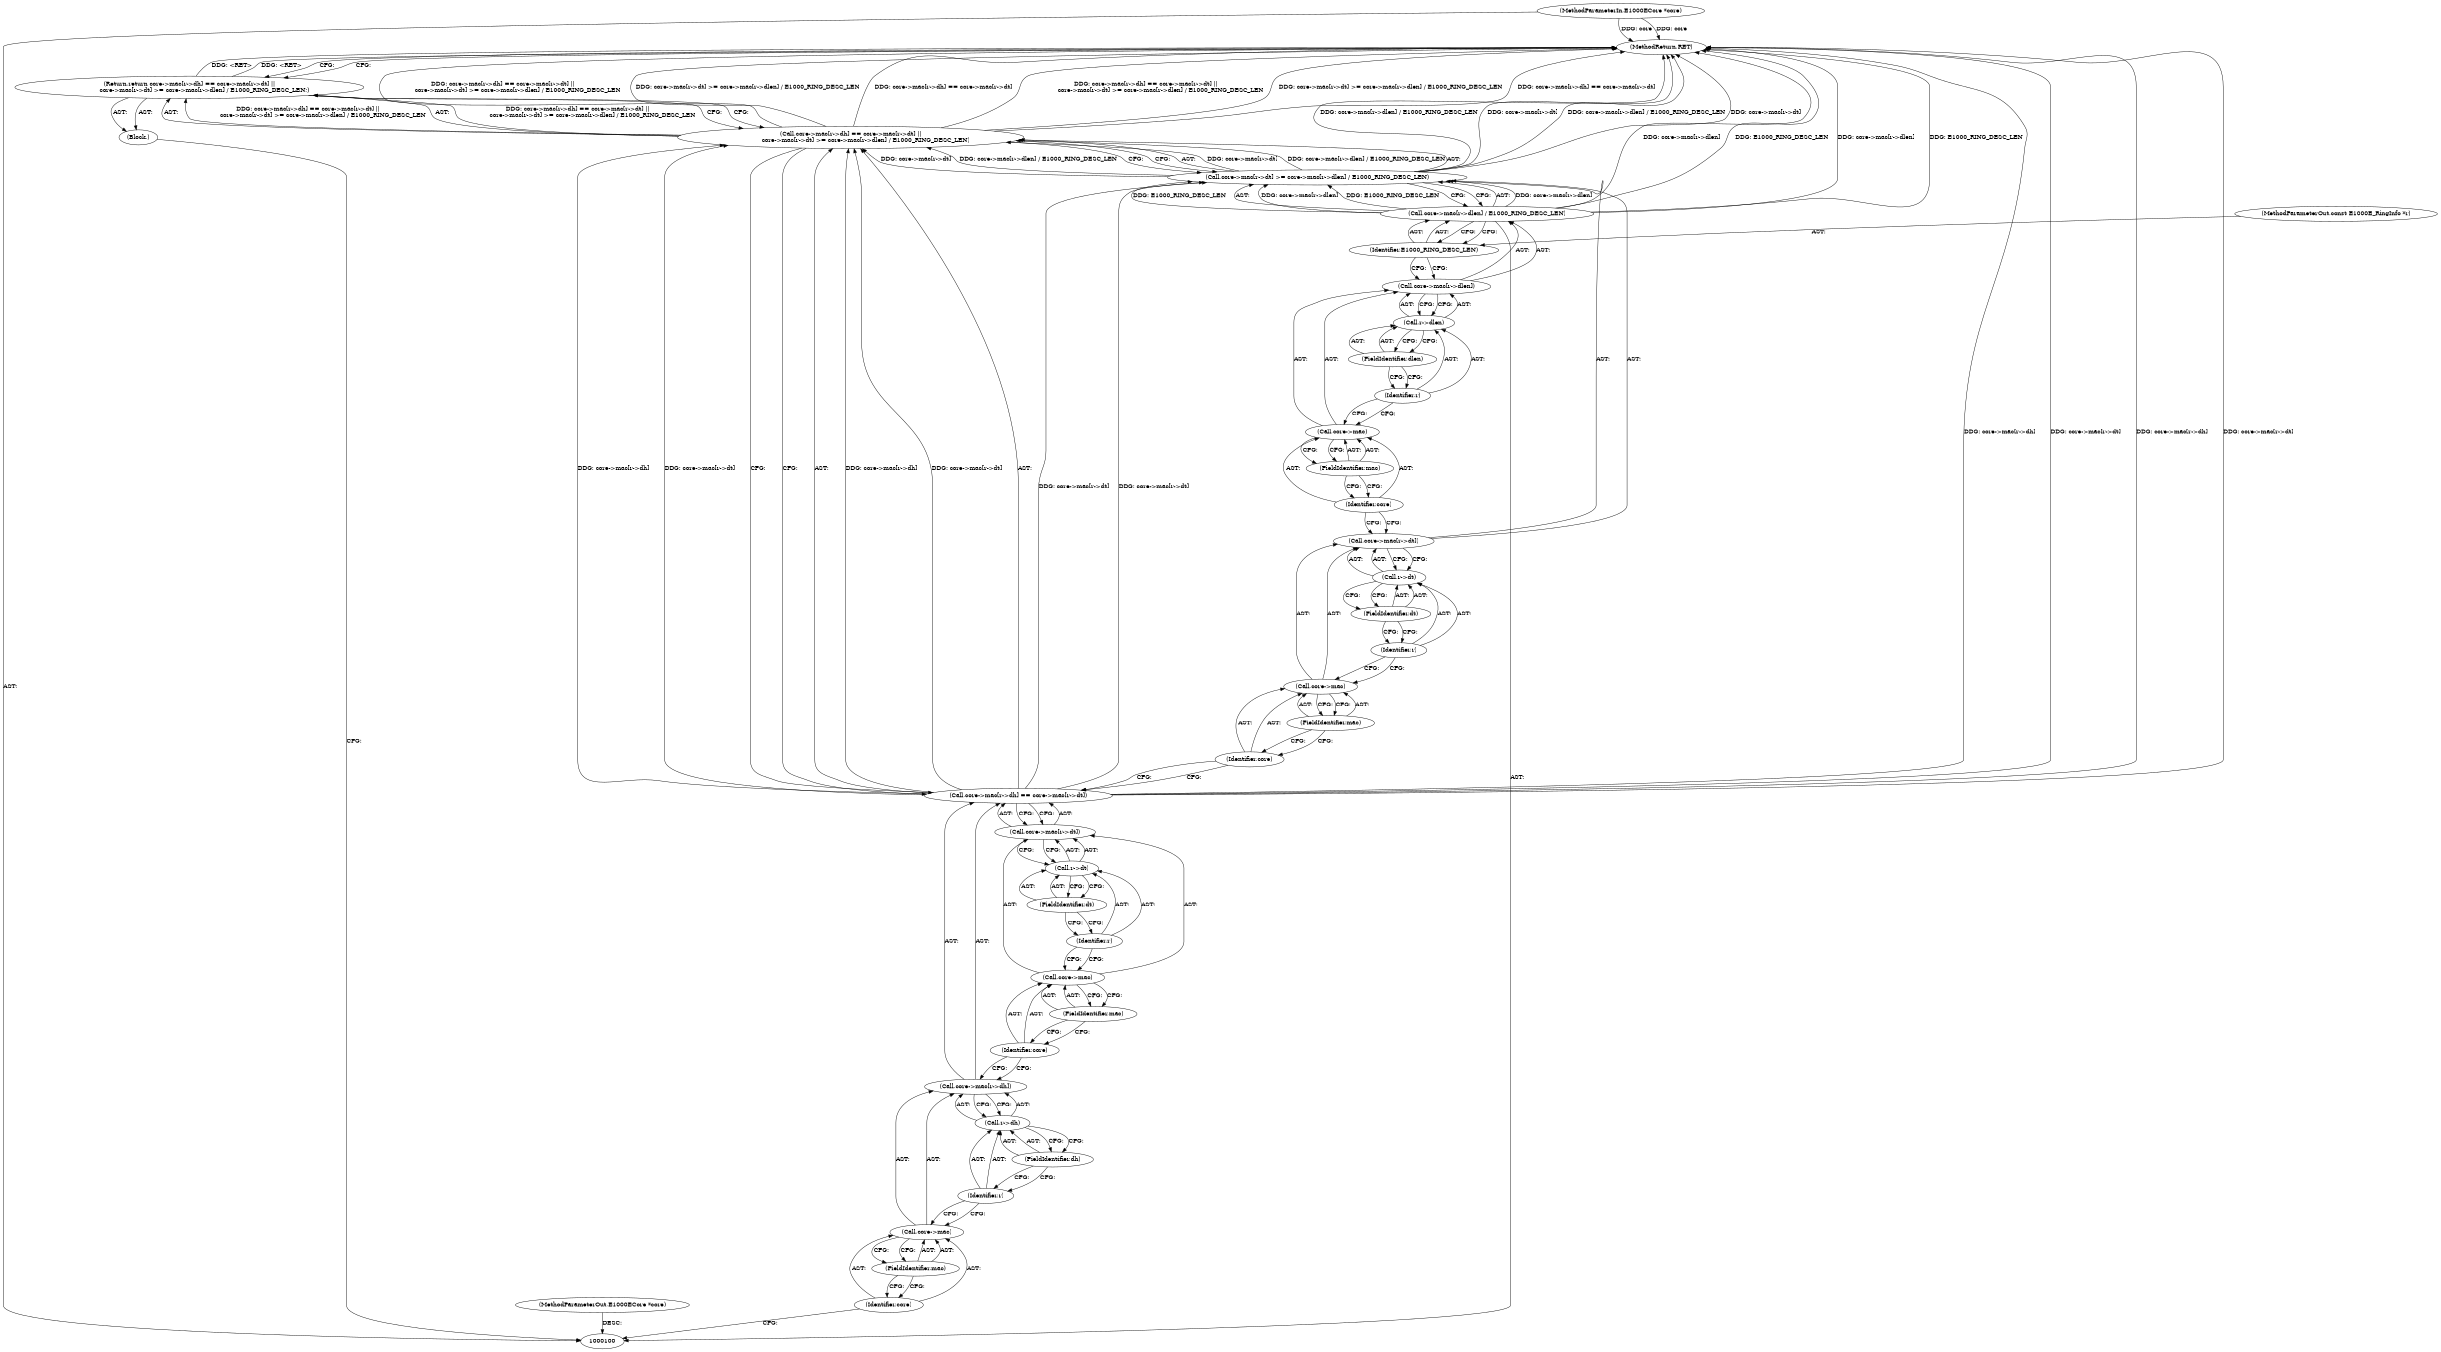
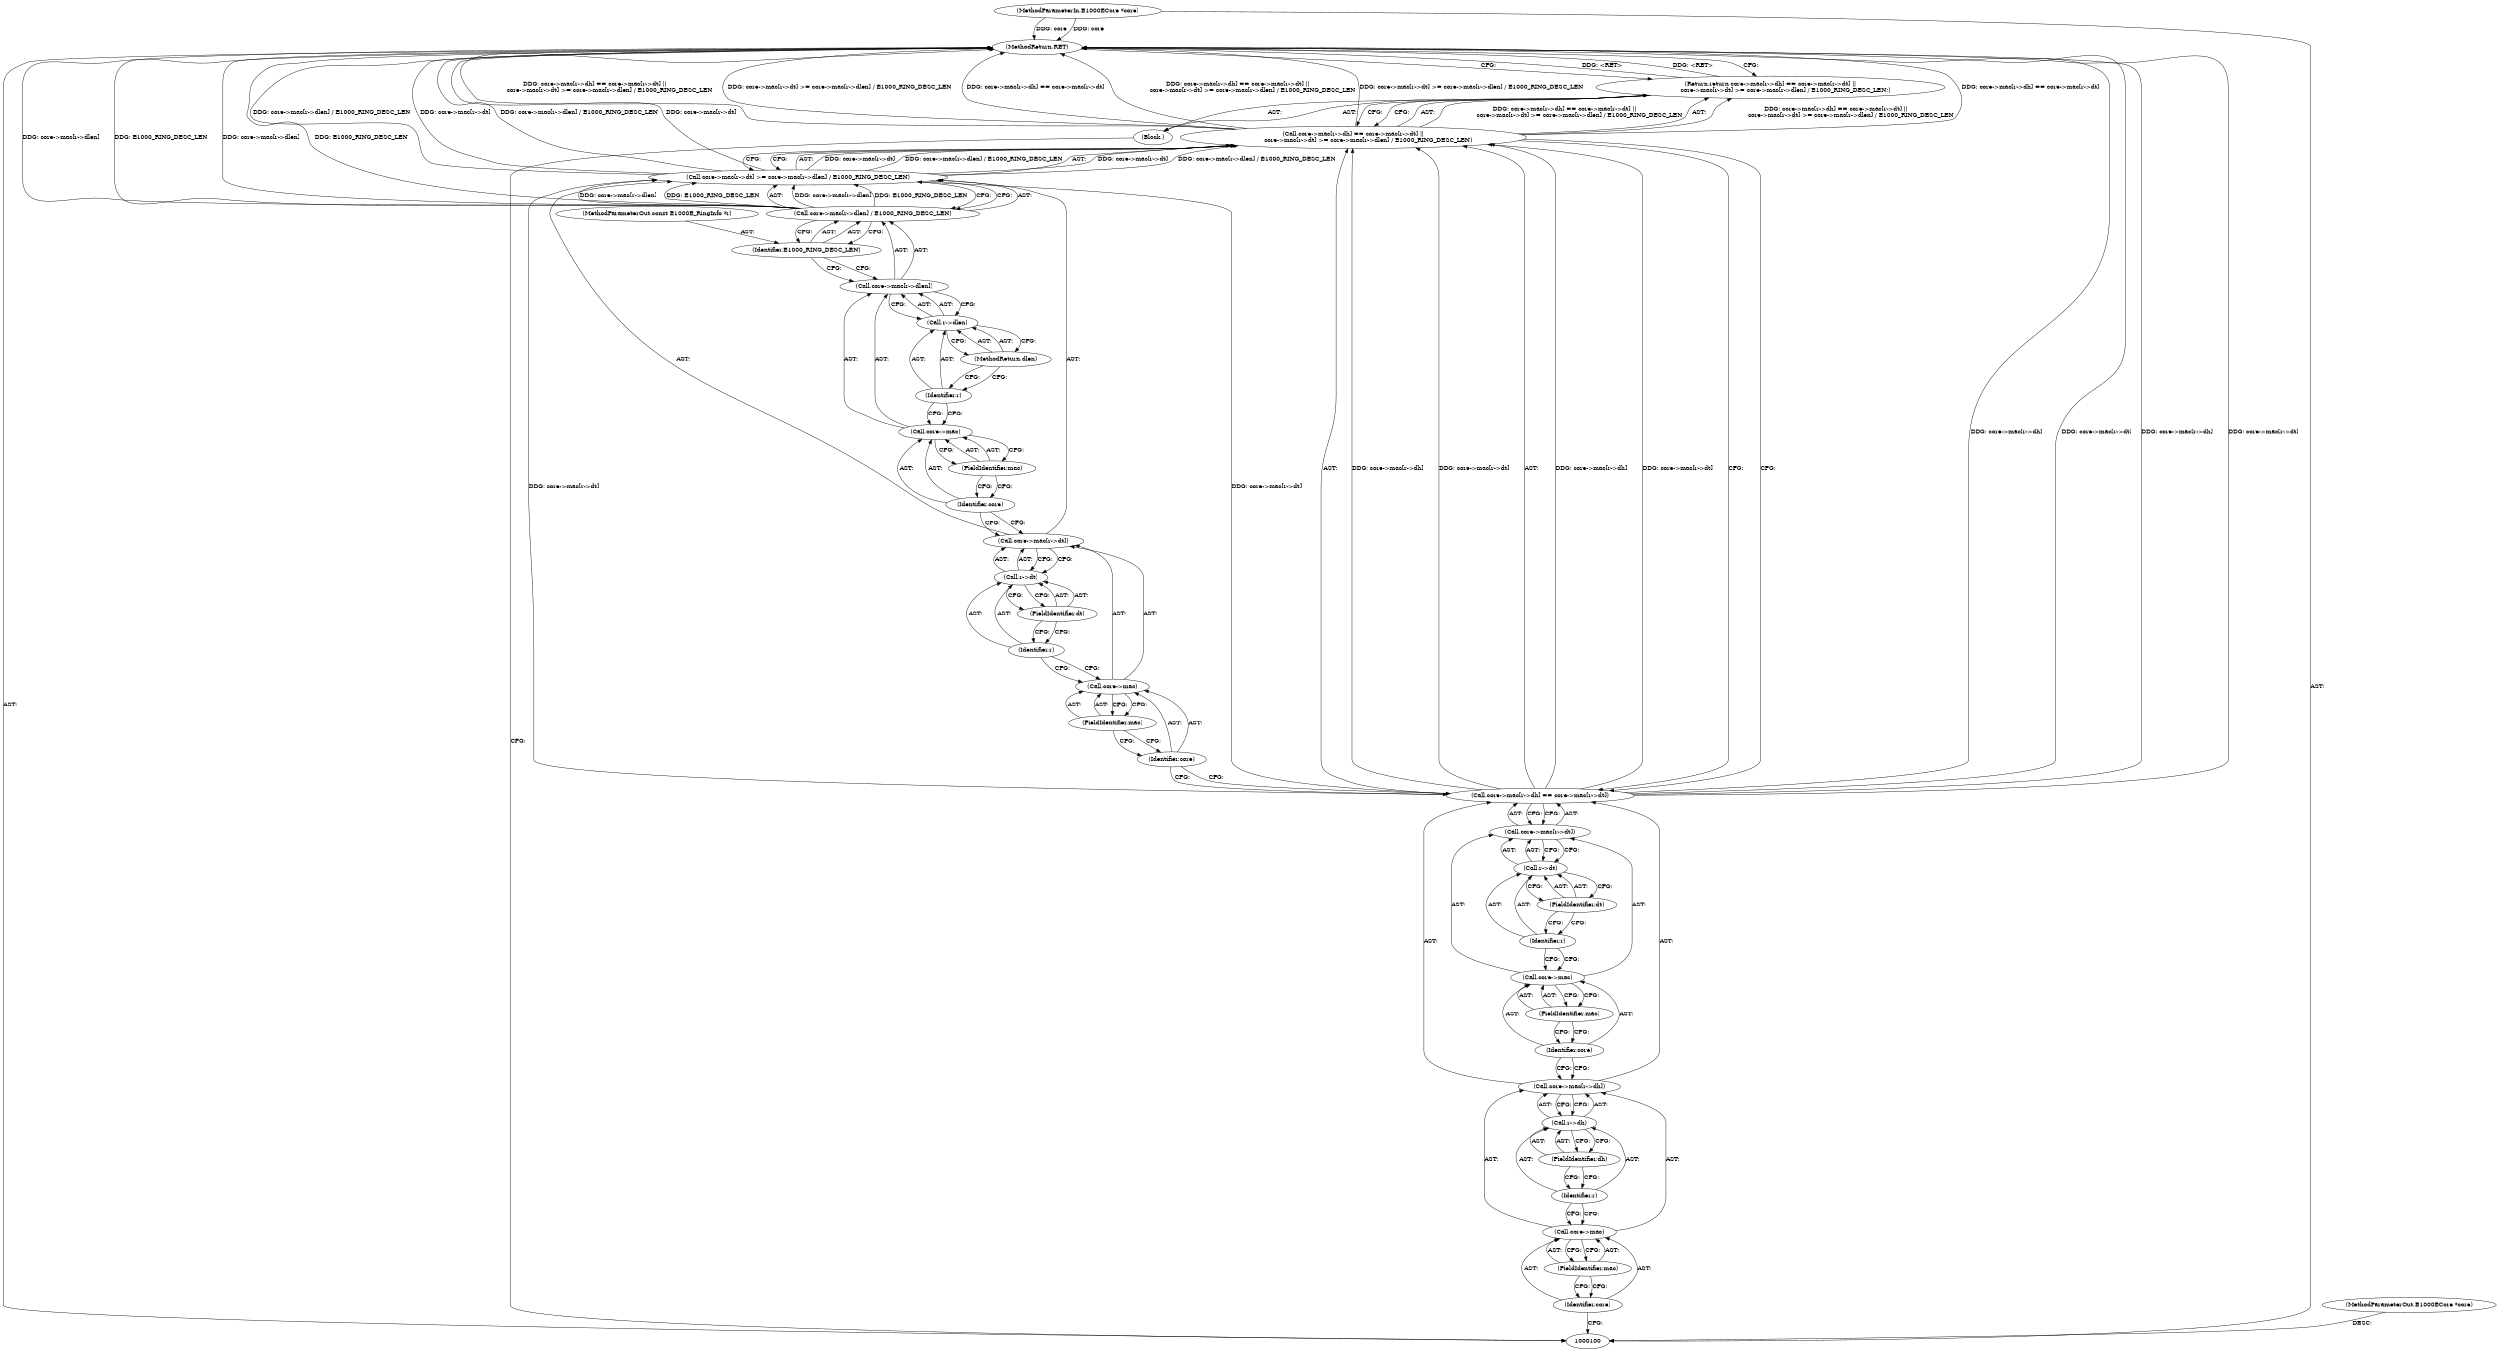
(1393, 359) -> (1006, 359)
(1510, 1203) -> (3, 975)
